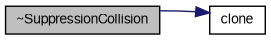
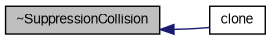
(178, 11) -> (192, 29)
